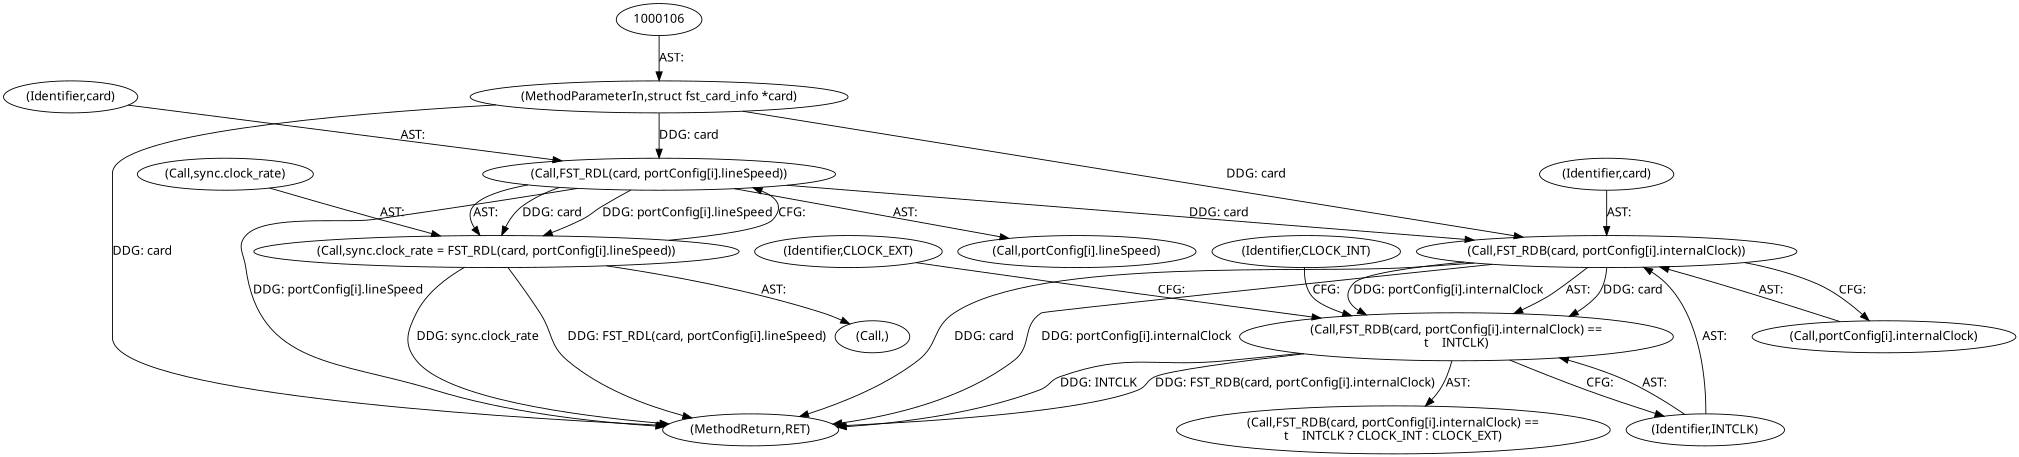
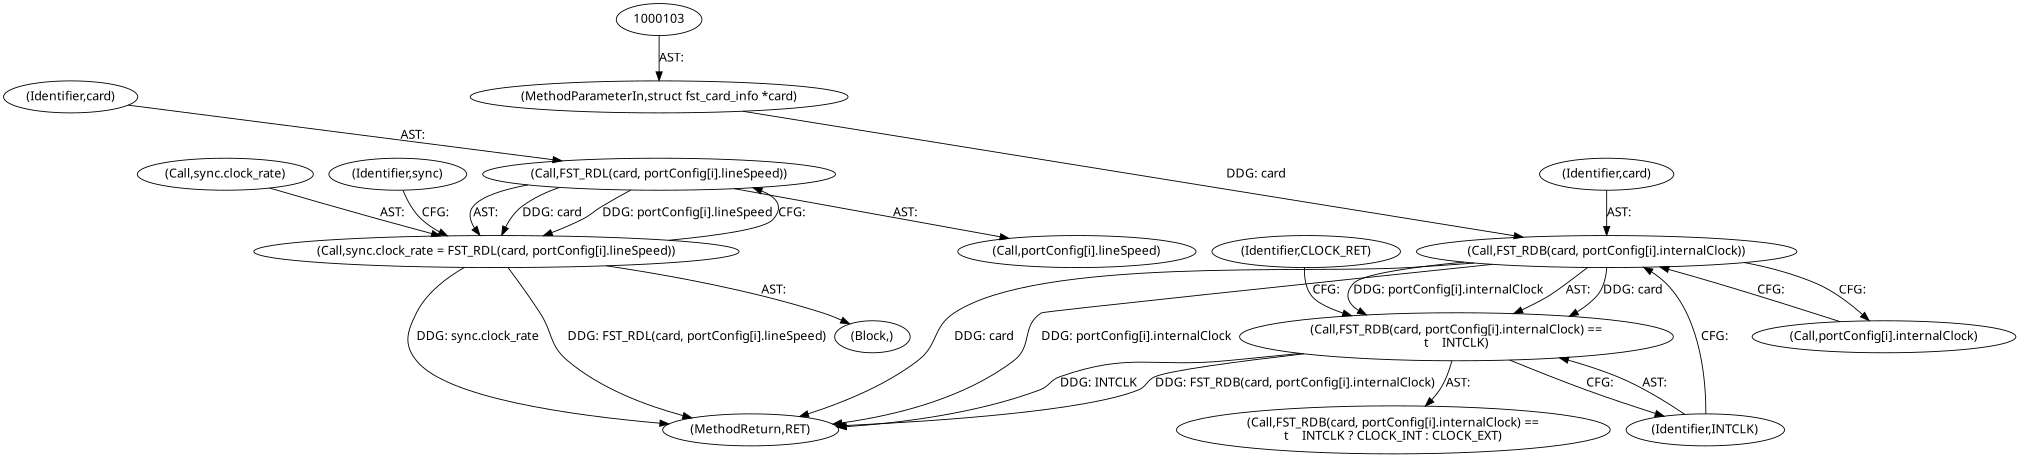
(659, 20) -> (659, 20)
(659, 131) -> none
none -> (398, 174)
(1126, 212) -> none
(848, 252) -> none
(1306, 252) -> (1306, 252)
(1773, 290) -> (1773, 290)
(261, 313) -> none
(112, 337) -> none
(872, 337) -> (872, 337)
(1716, 337) -> (1716, 337)
